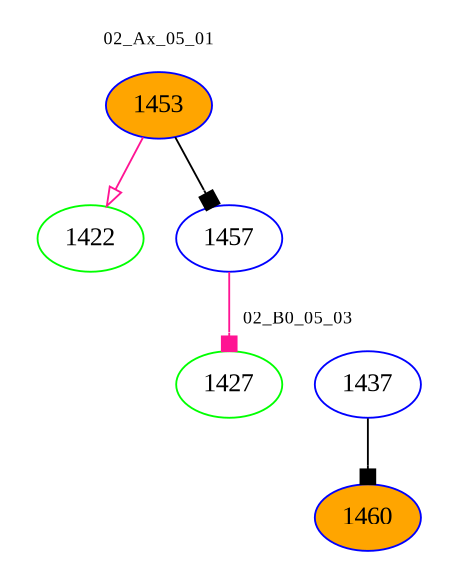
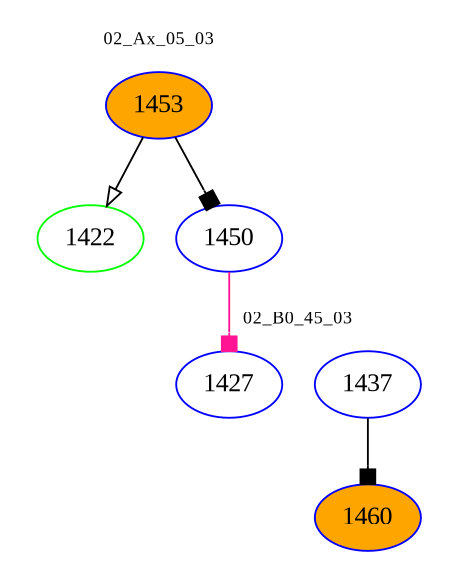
(160, 40) -> (160, 40)
(129, 163) -> (129, 163)
(229, 238) -> (229, 238)
(299, 319) -> (299, 319)
(229, 385) -> (229, 385)
